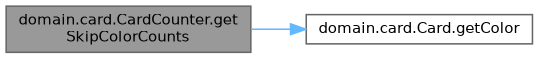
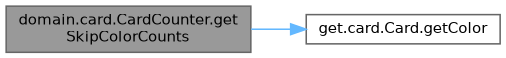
(419, 29) -> (403, 29)
